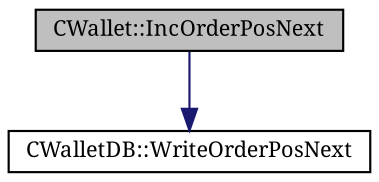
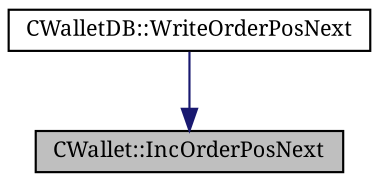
(189, 80) -> (189, 80)
